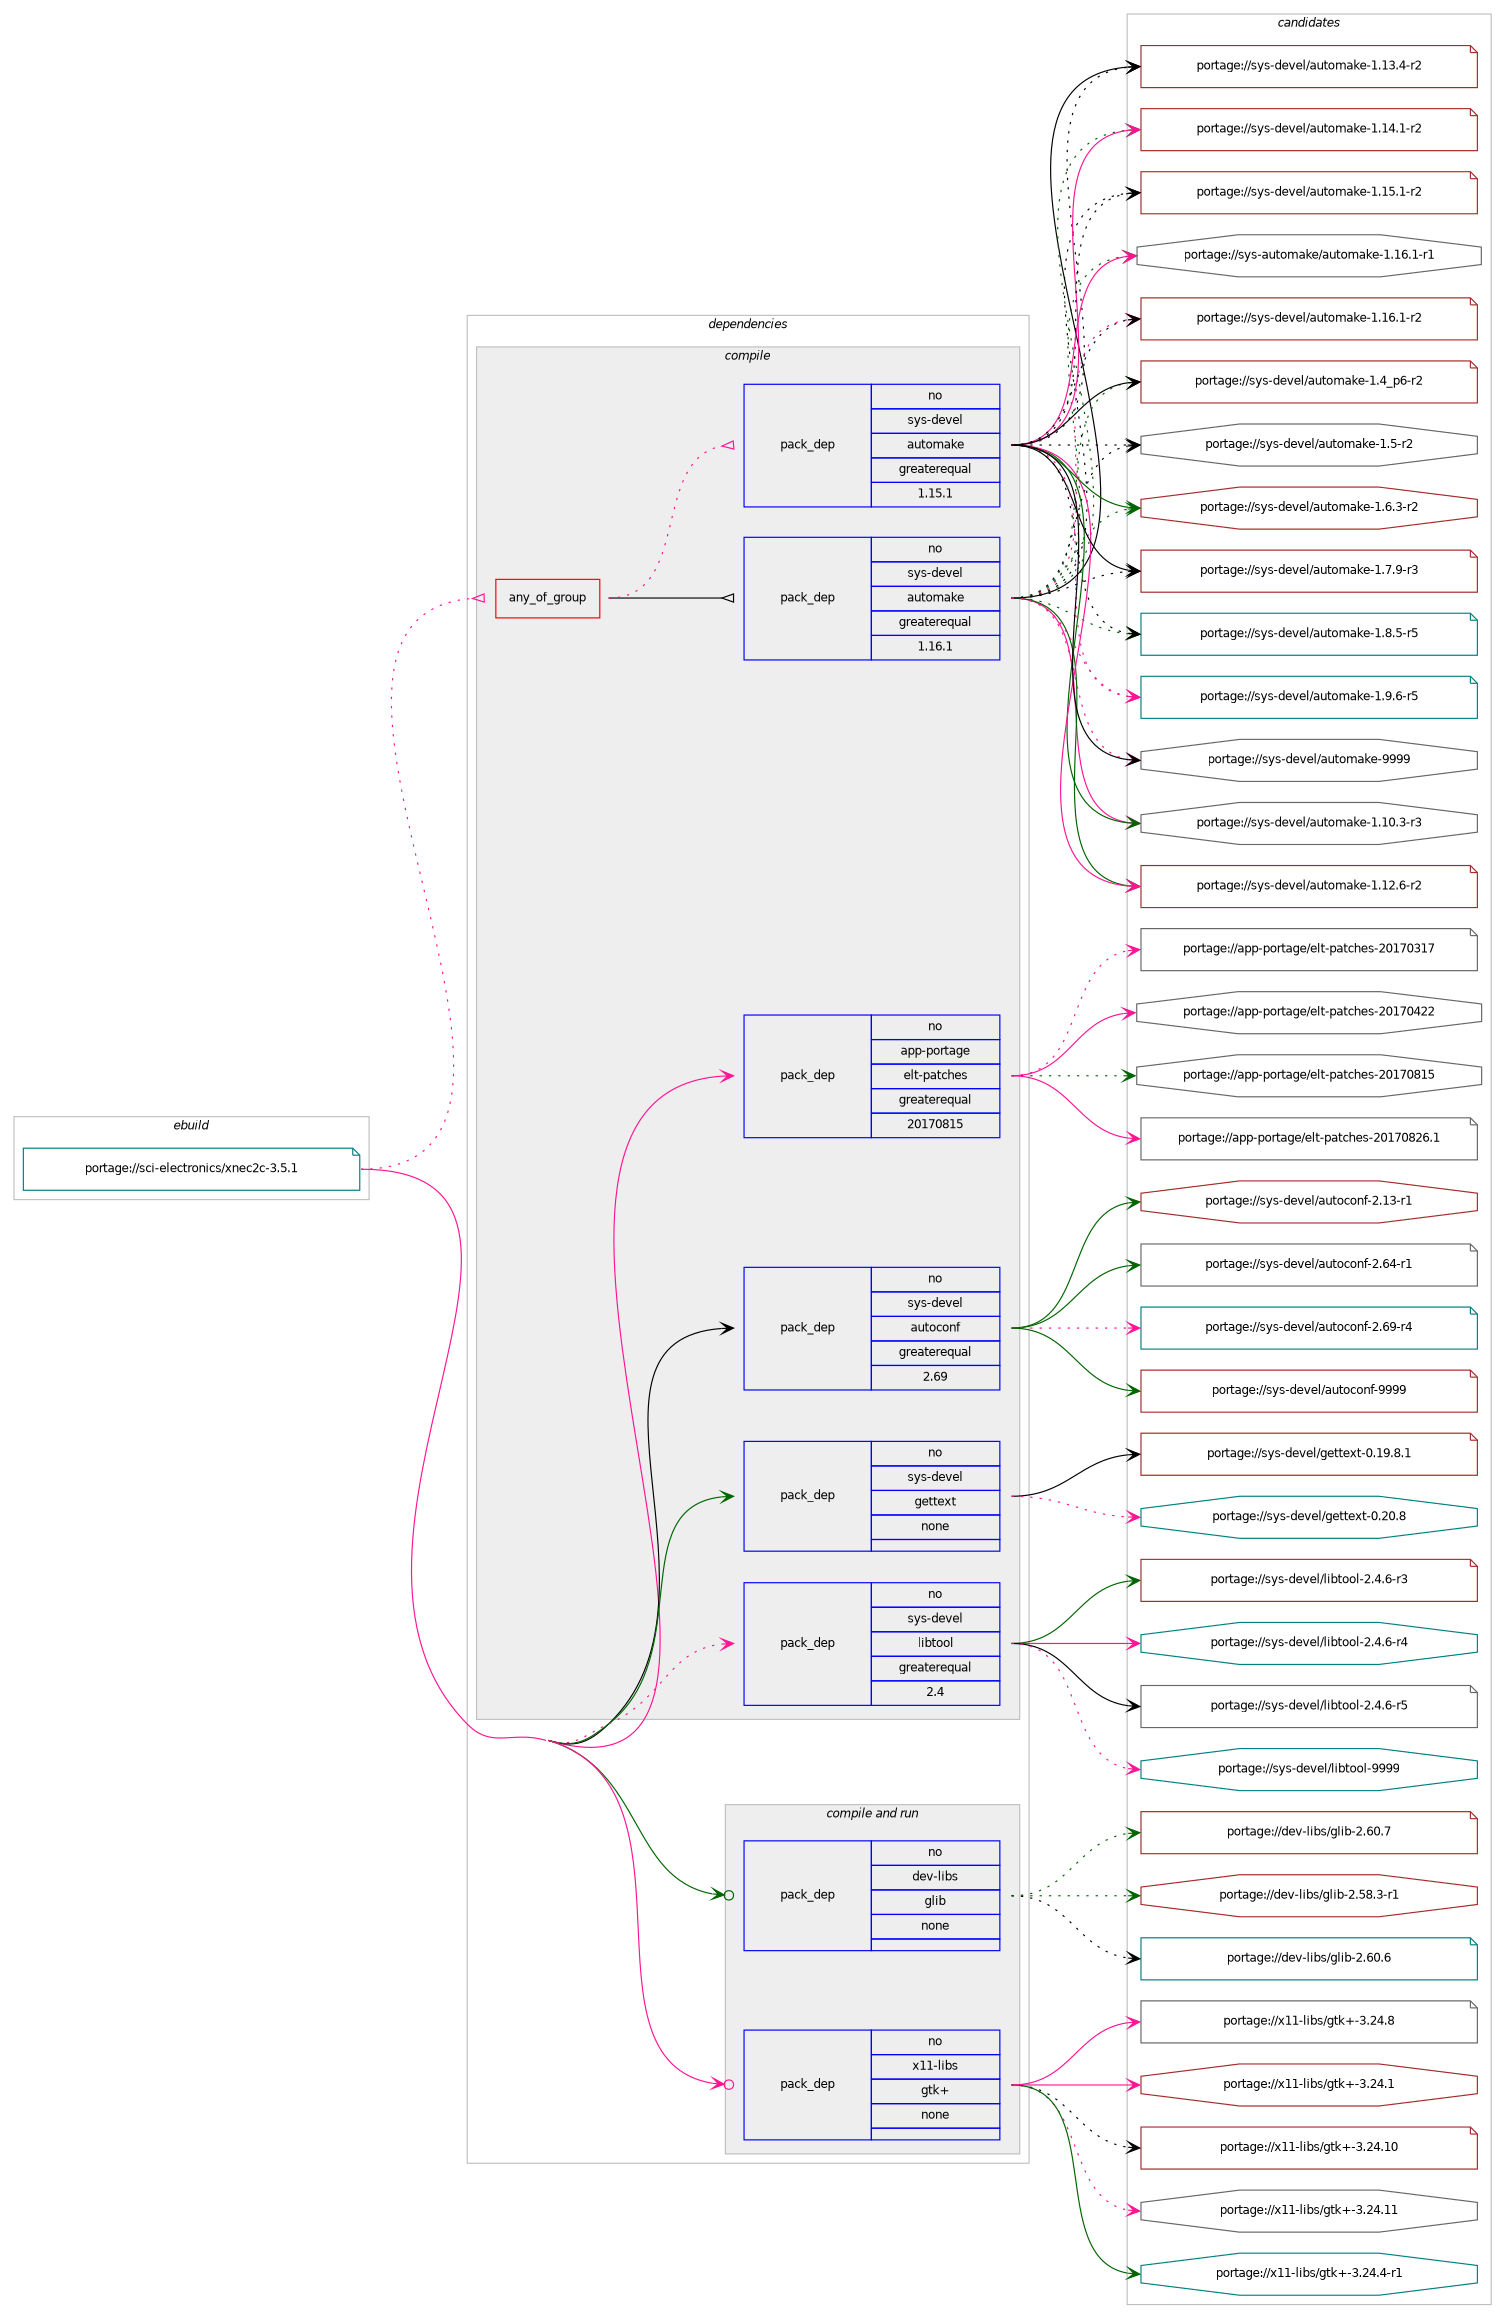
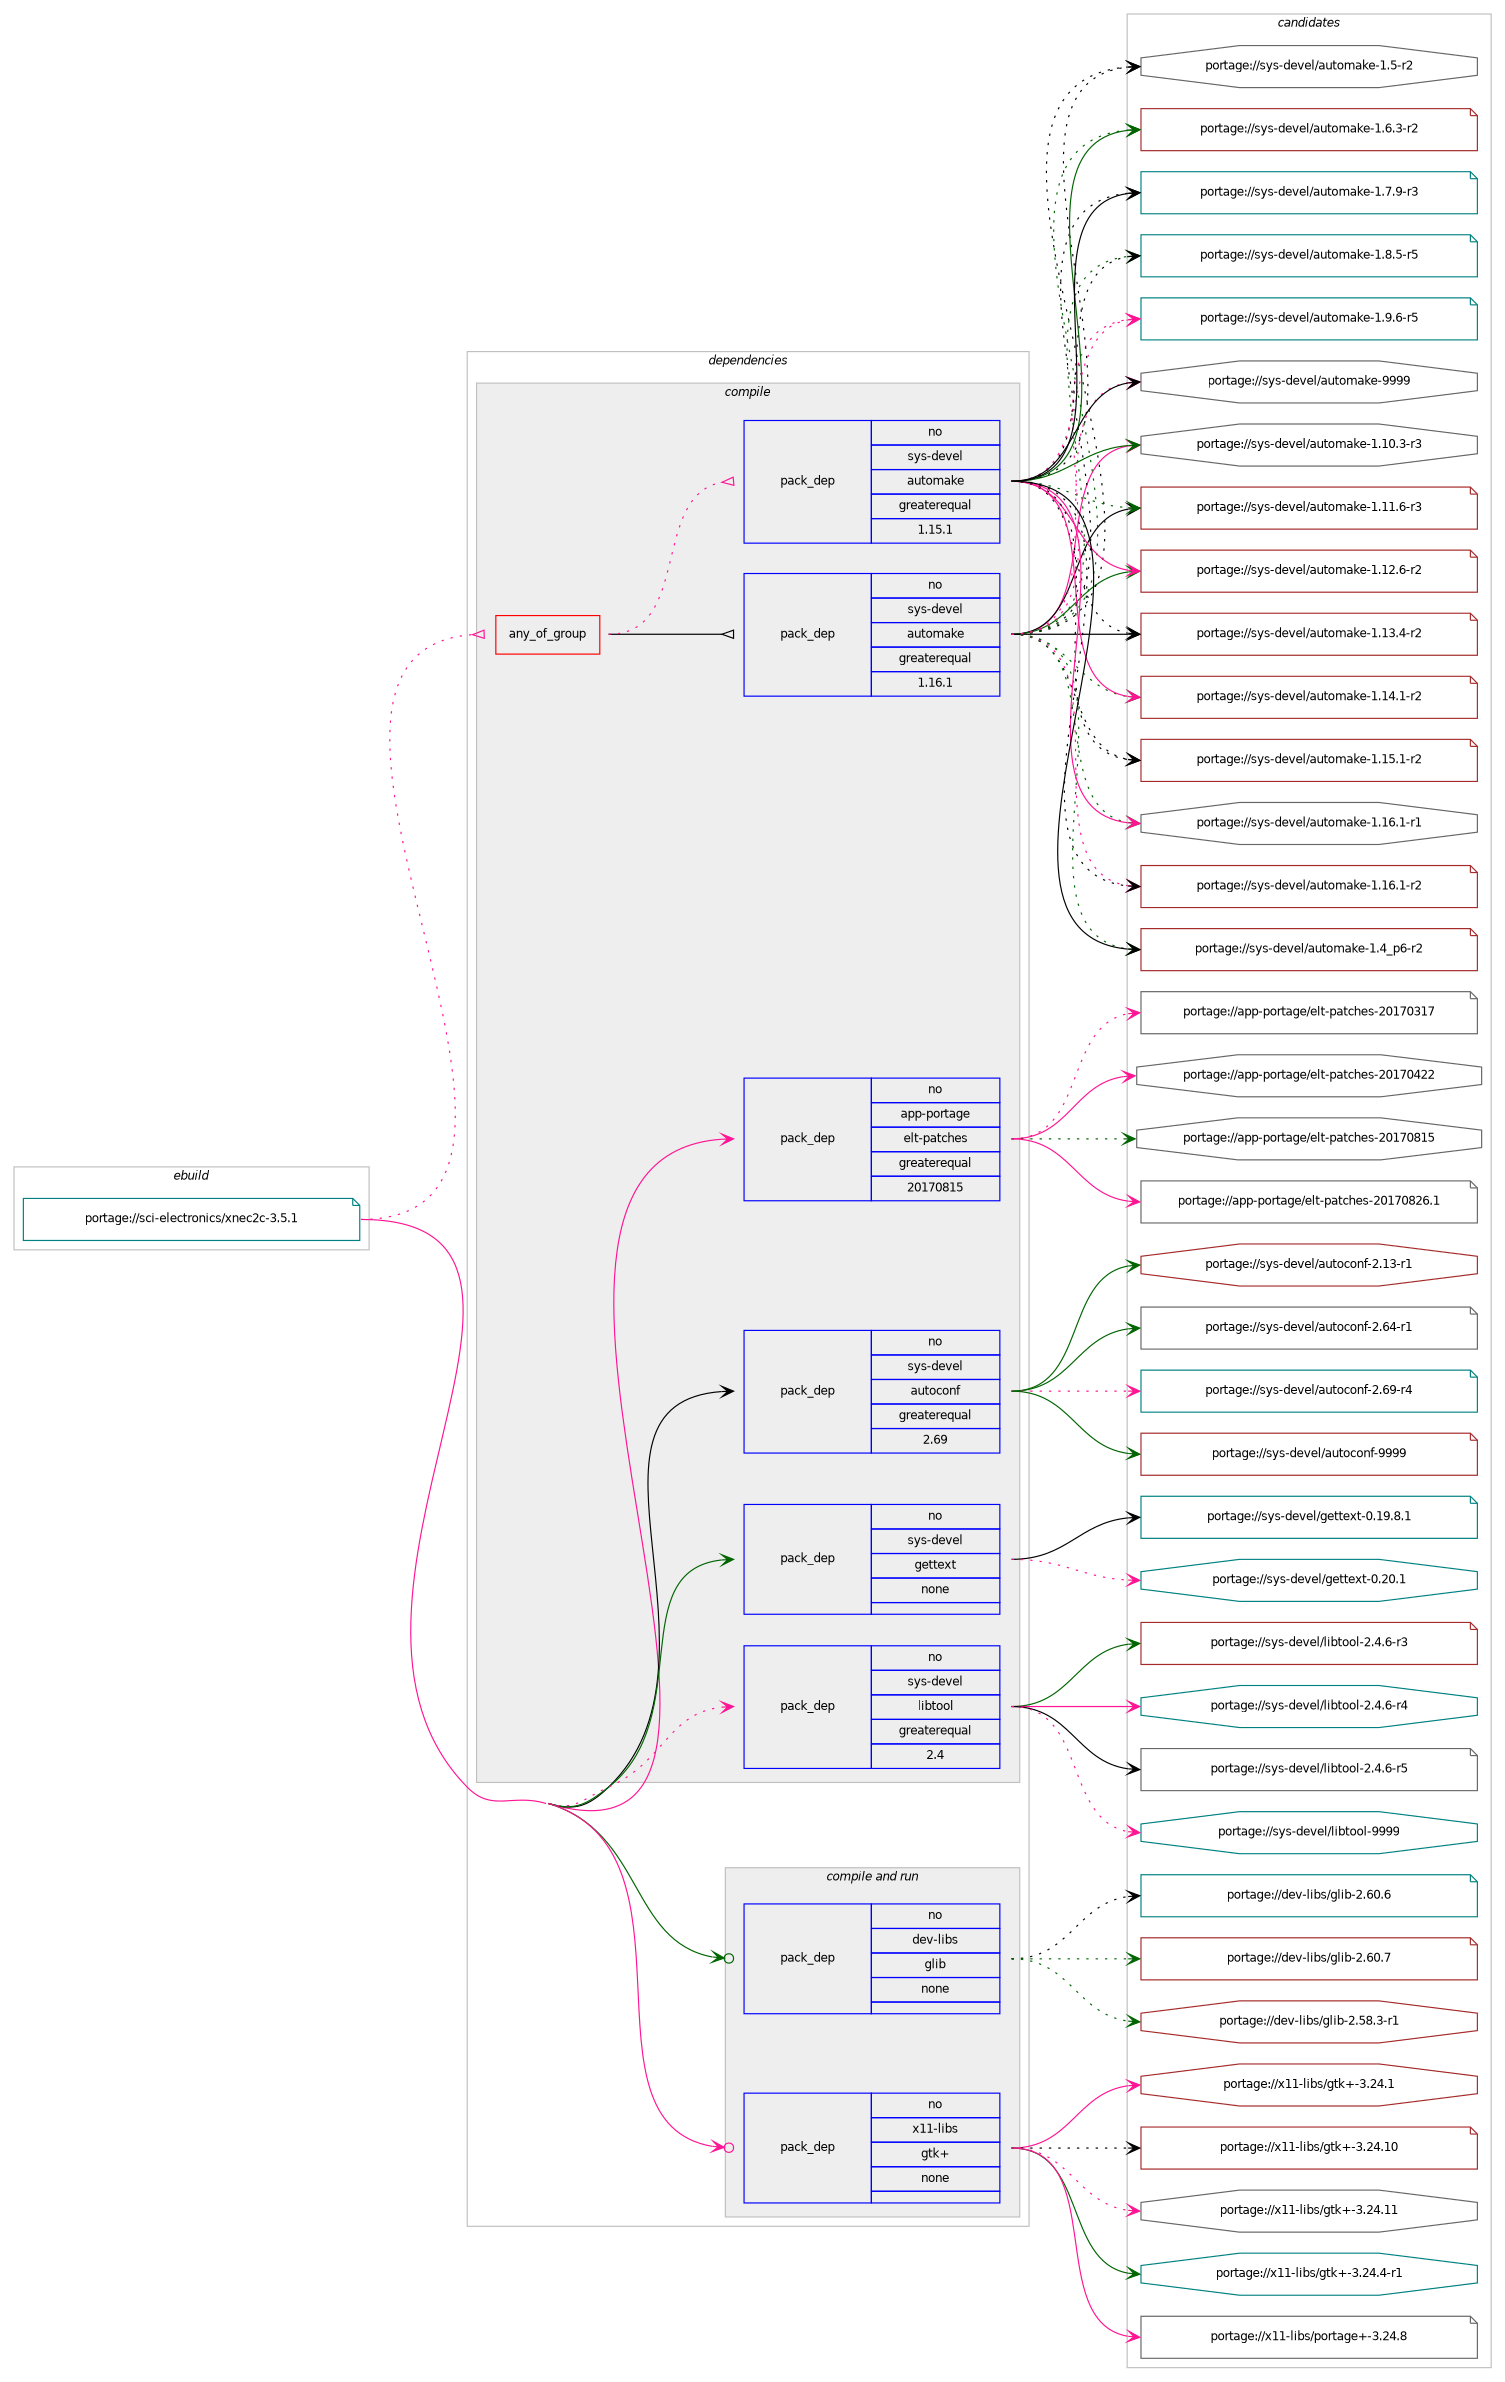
(1309, 256) -> (1309, 823)
none -> (1309, 508)
(1309, 508) -> (1309, 130)
(1309, 571) -> (1309, 193)
(1309, 1454) -> (1309, 1517)
(1309, 1517) -> (1309, 1580)
(1309, 2022) -> (1309, 2337)
